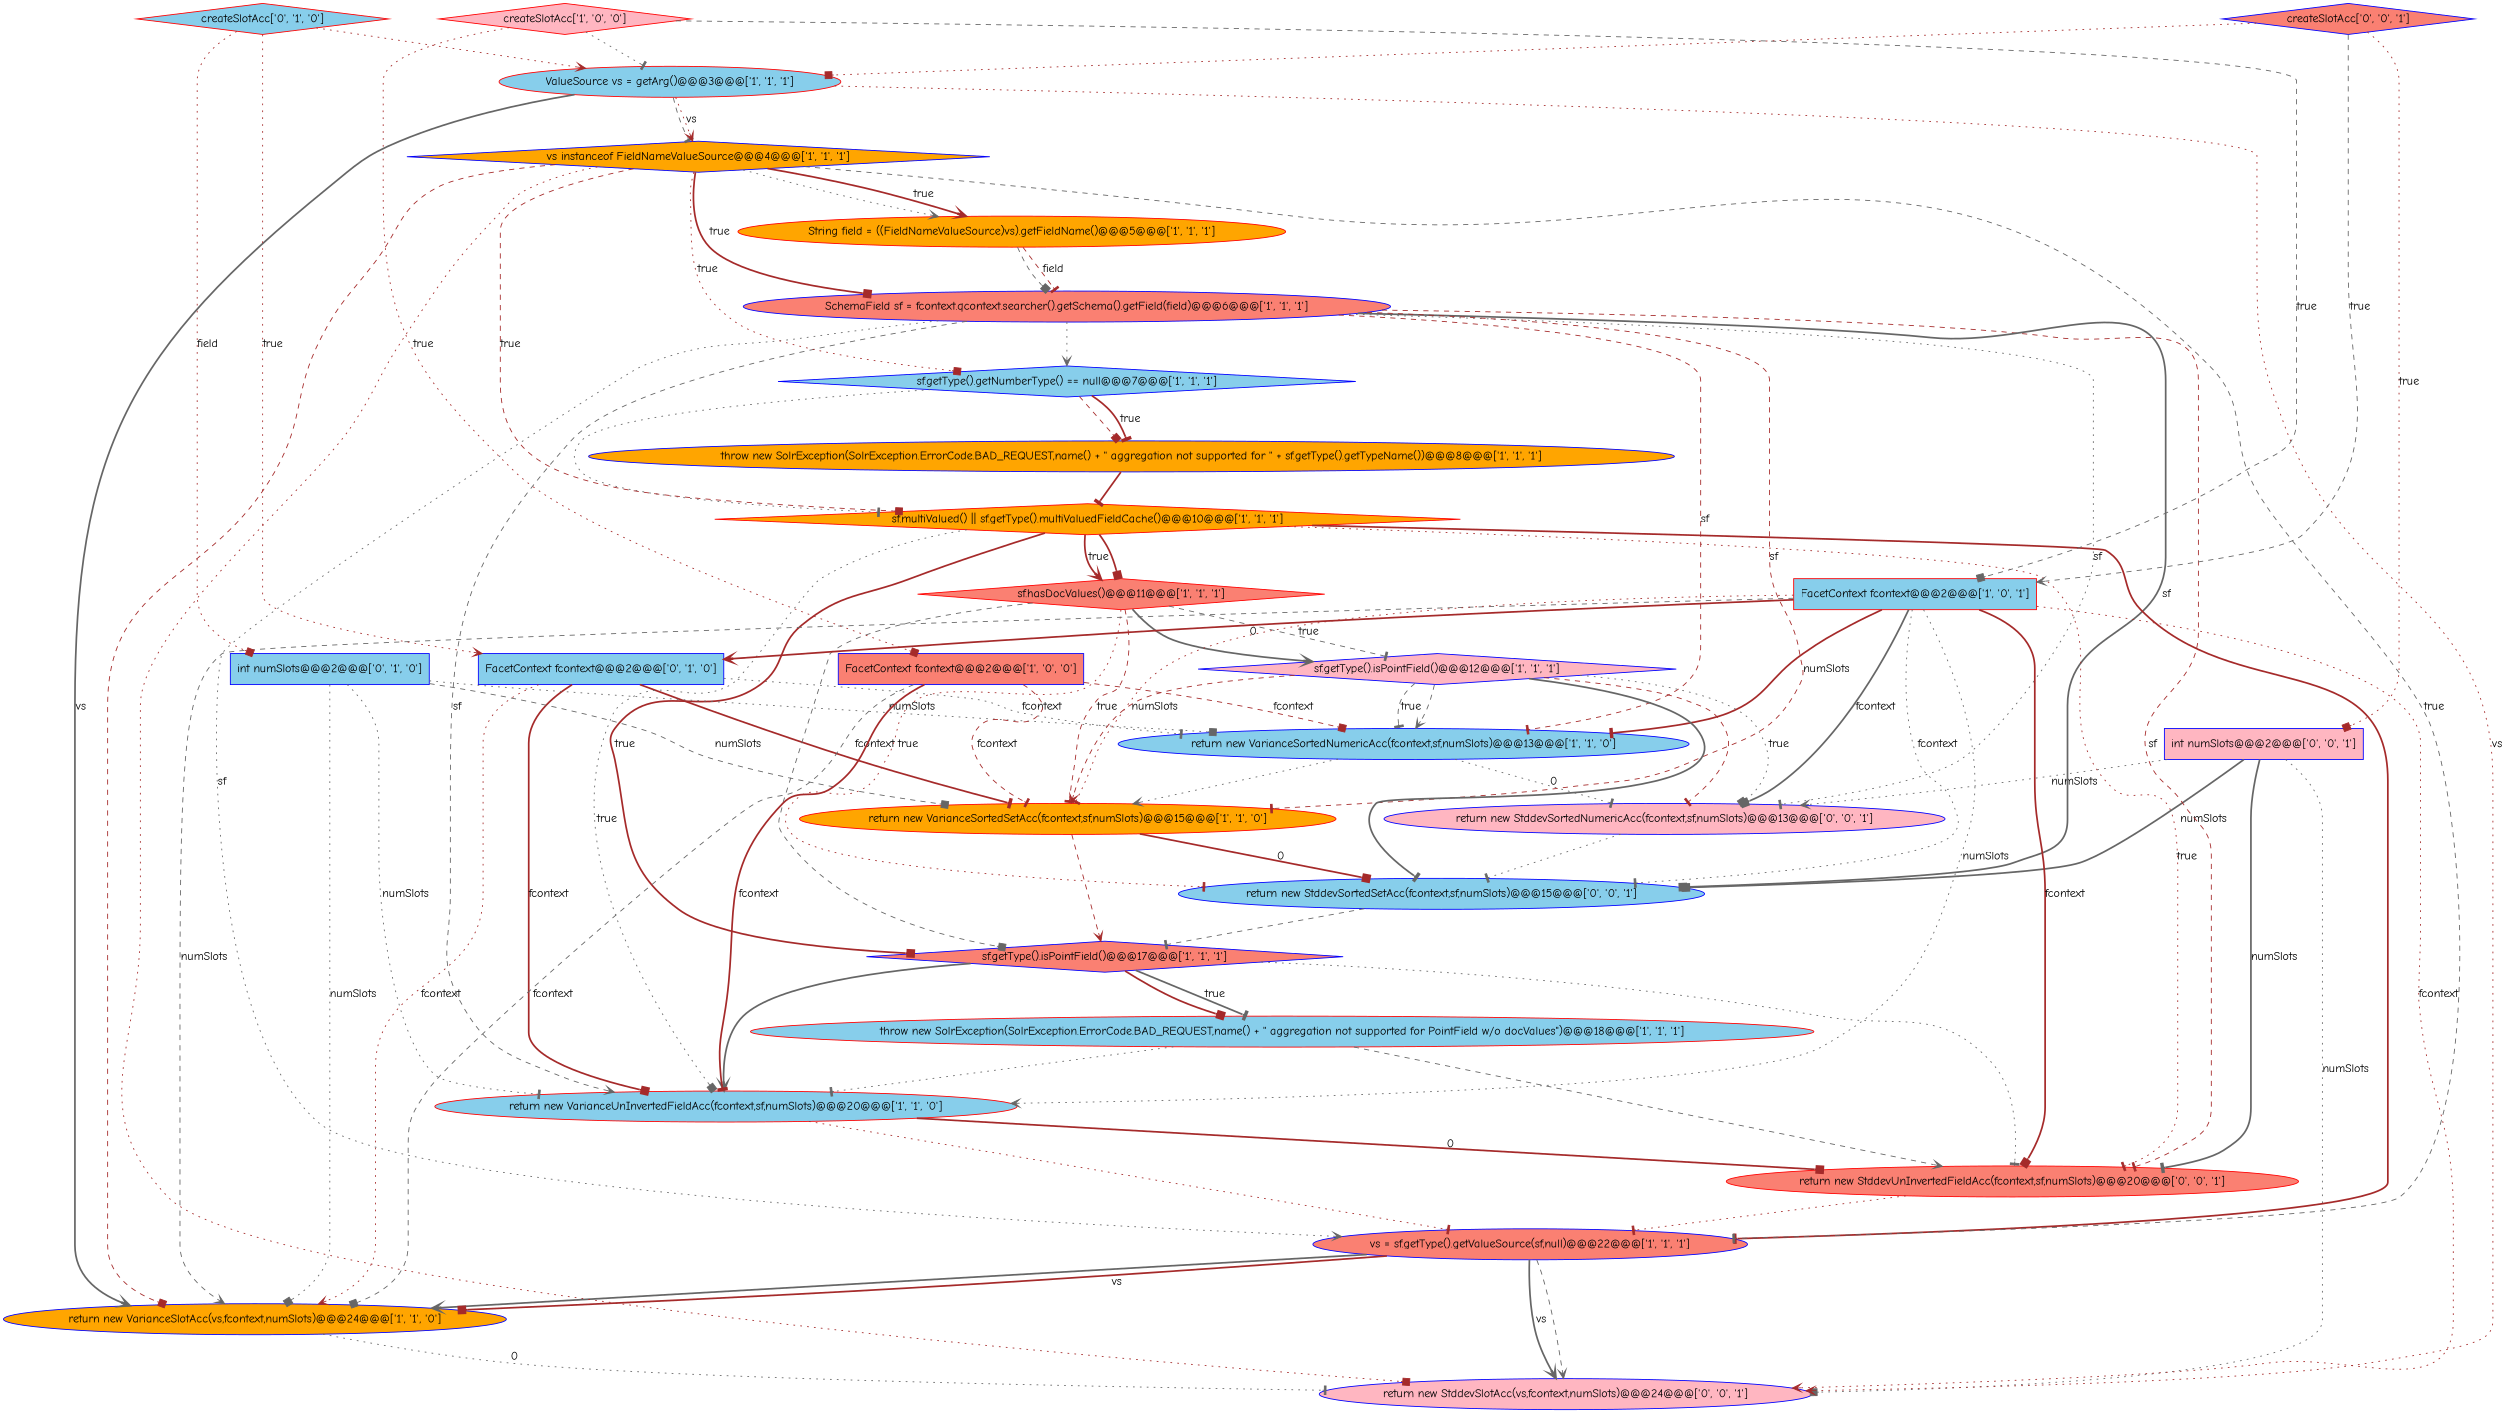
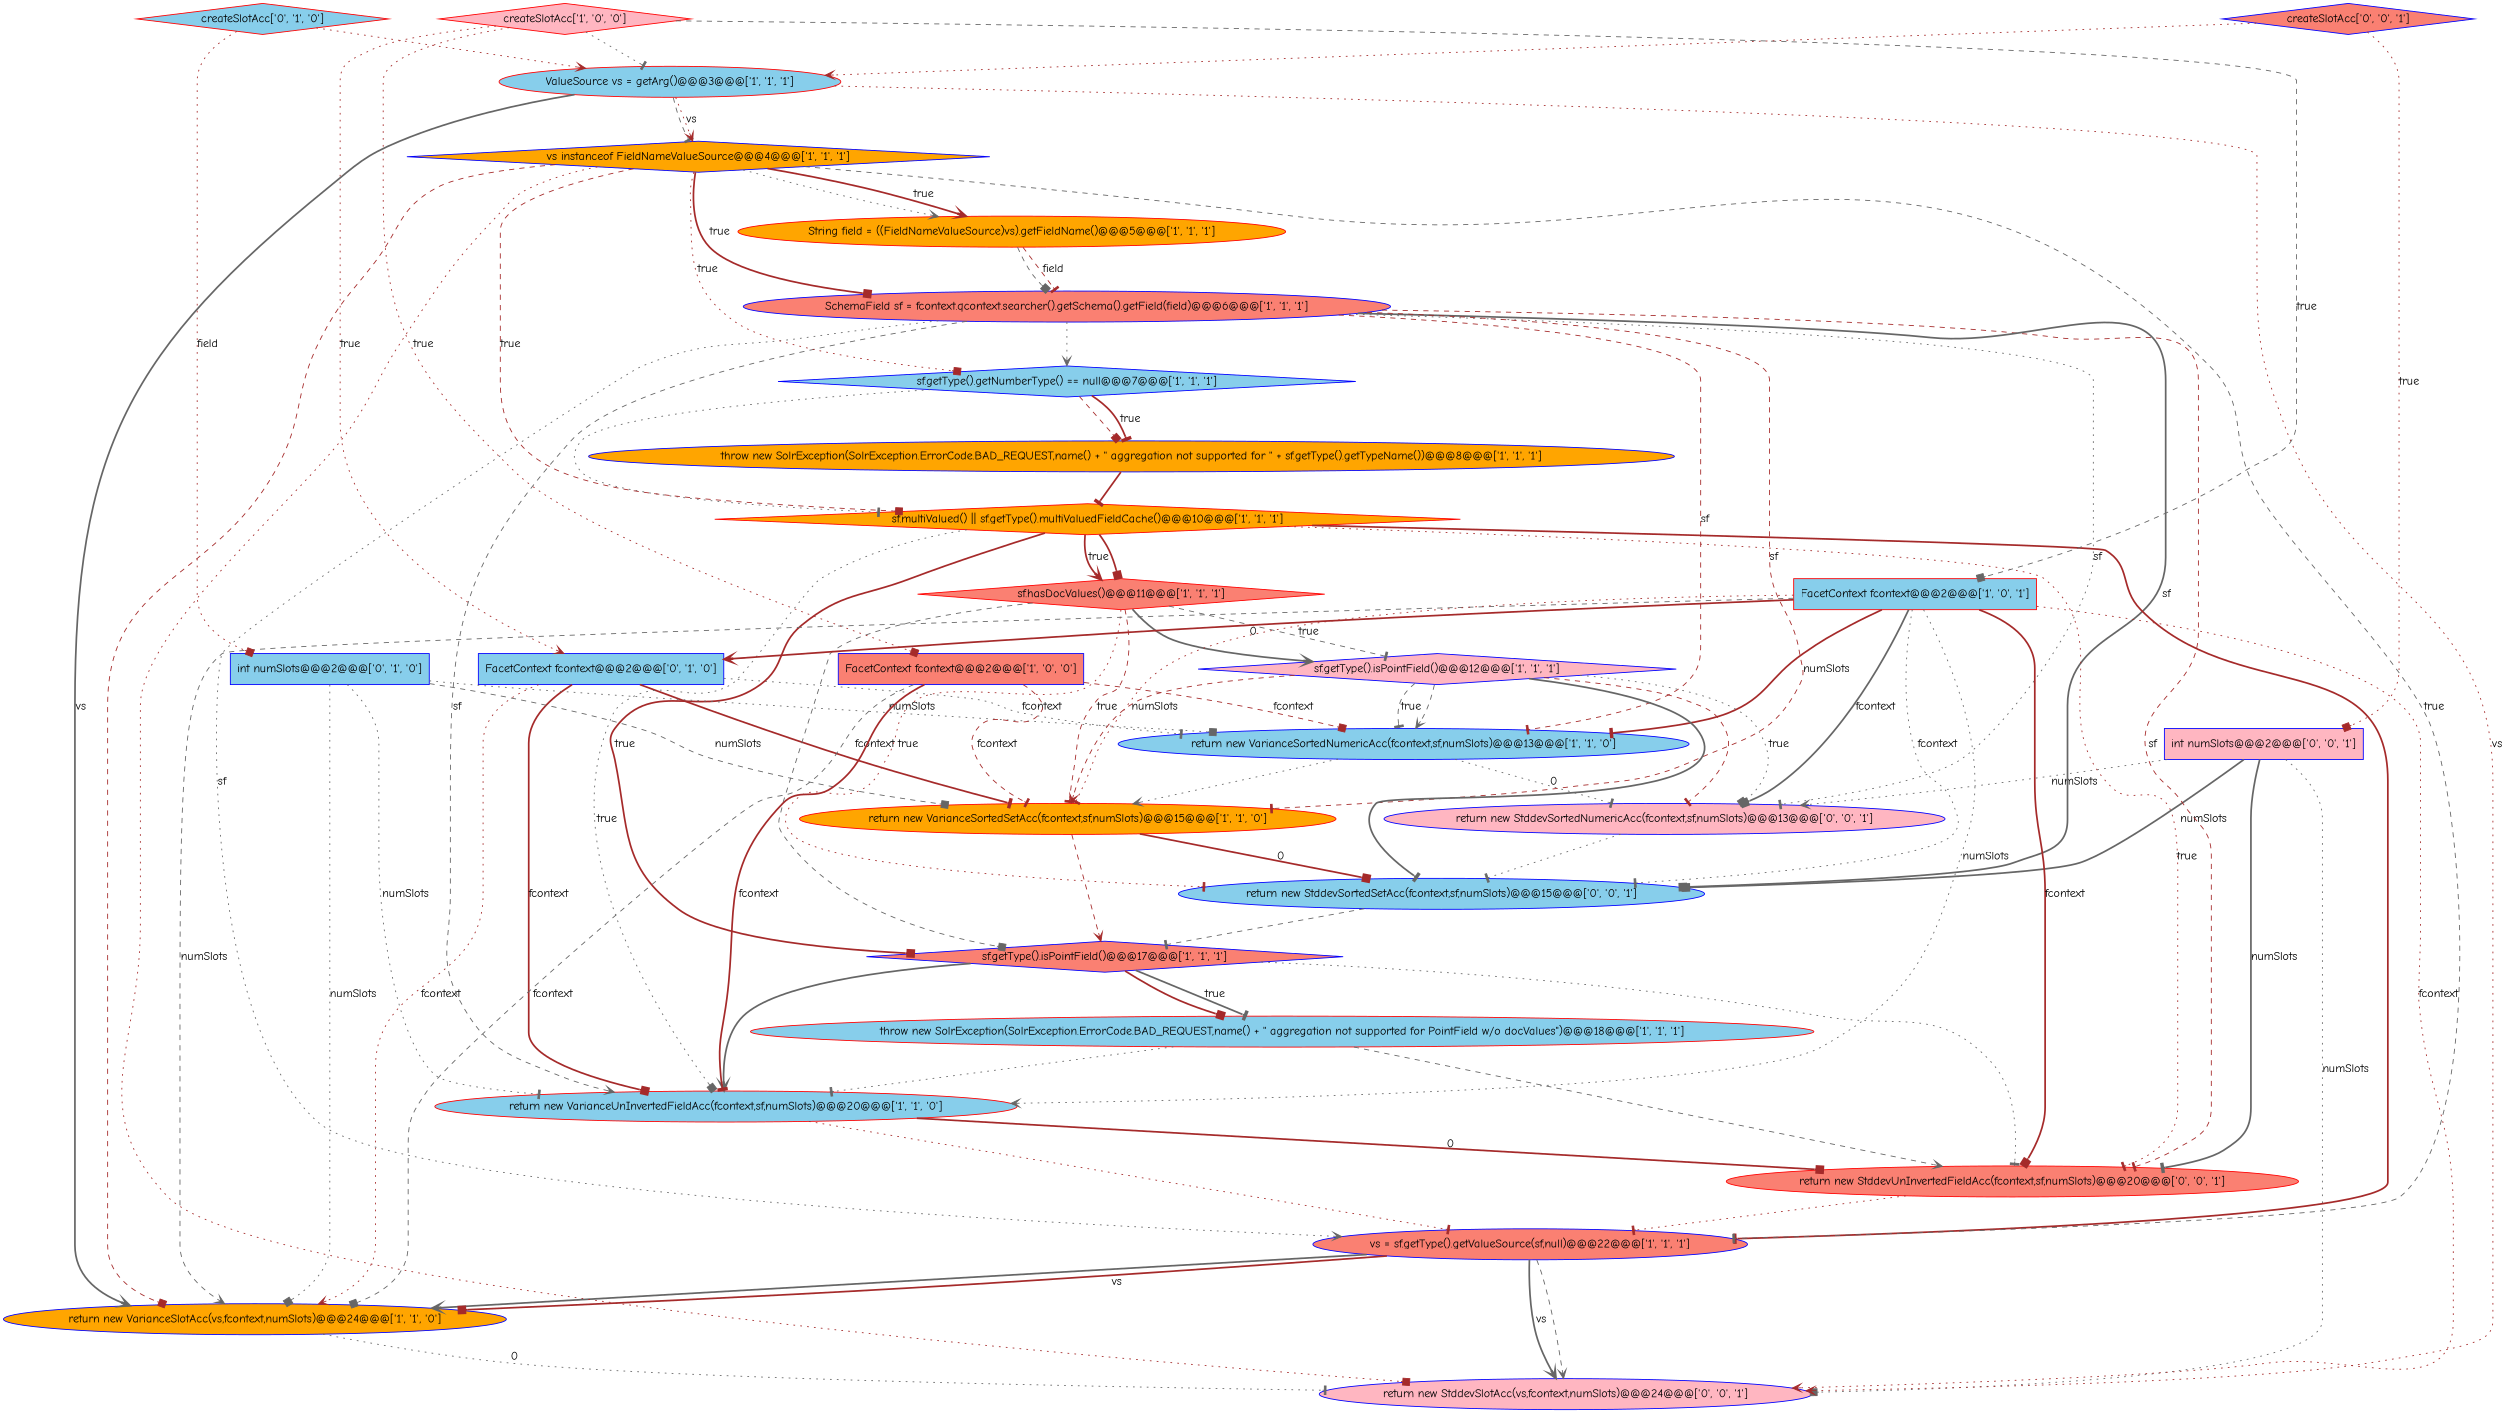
(1545, 49) -> (1545, 49)
(2357, 424) -> none
(263, 426) -> (340, 329)
